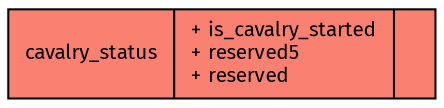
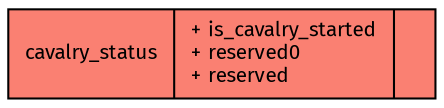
(246, 53) -> (246, 53)
